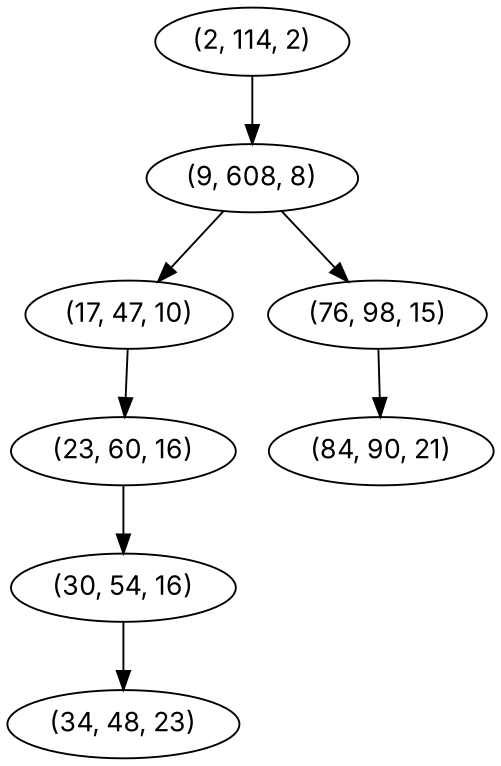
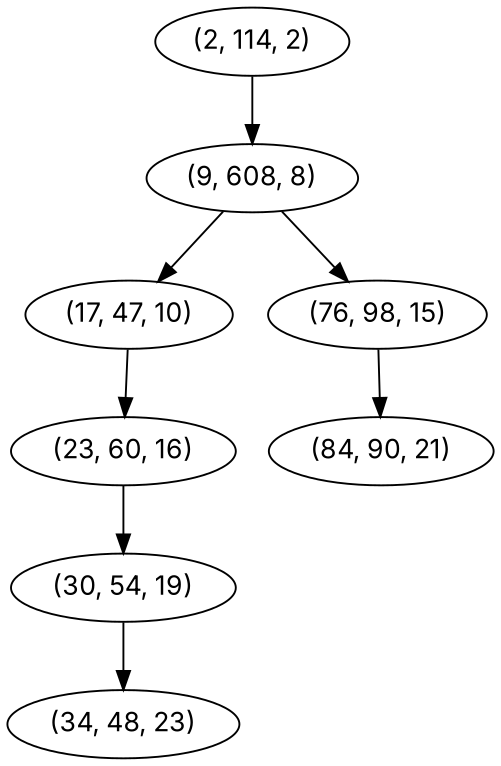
(123, 588) -> (123, 588)
